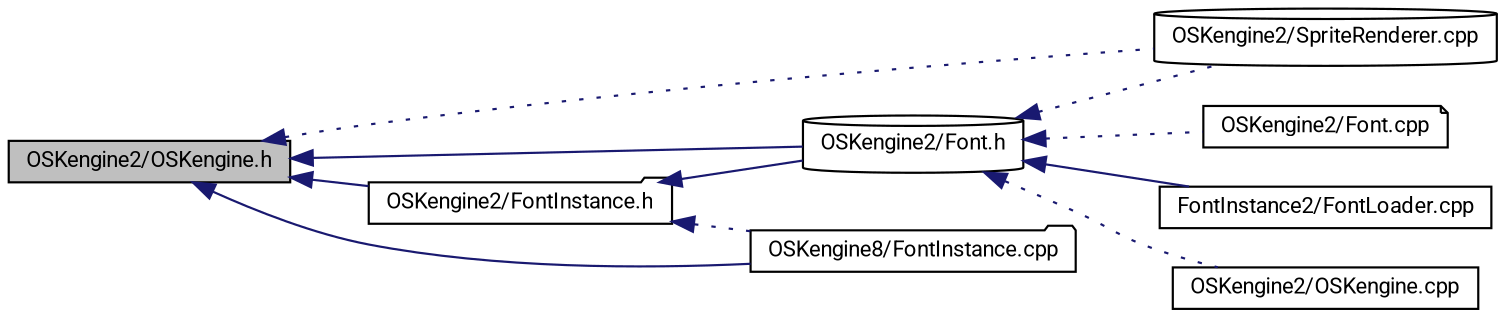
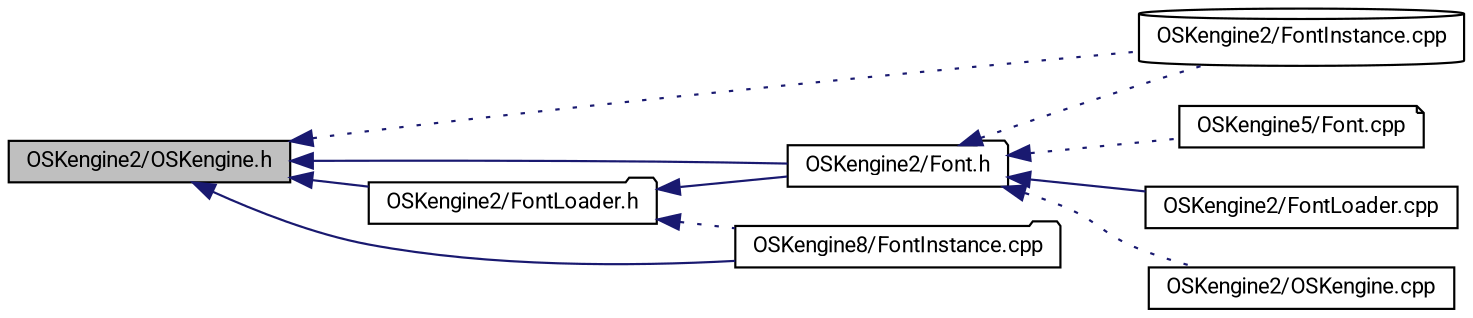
(1326, 37) -> (1302, 37)
(1326, 127) -> (1302, 127)
(913, 144) -> (898, 166)
(520, 203) -> (513, 203)
(1326, 207) -> (1302, 207)
